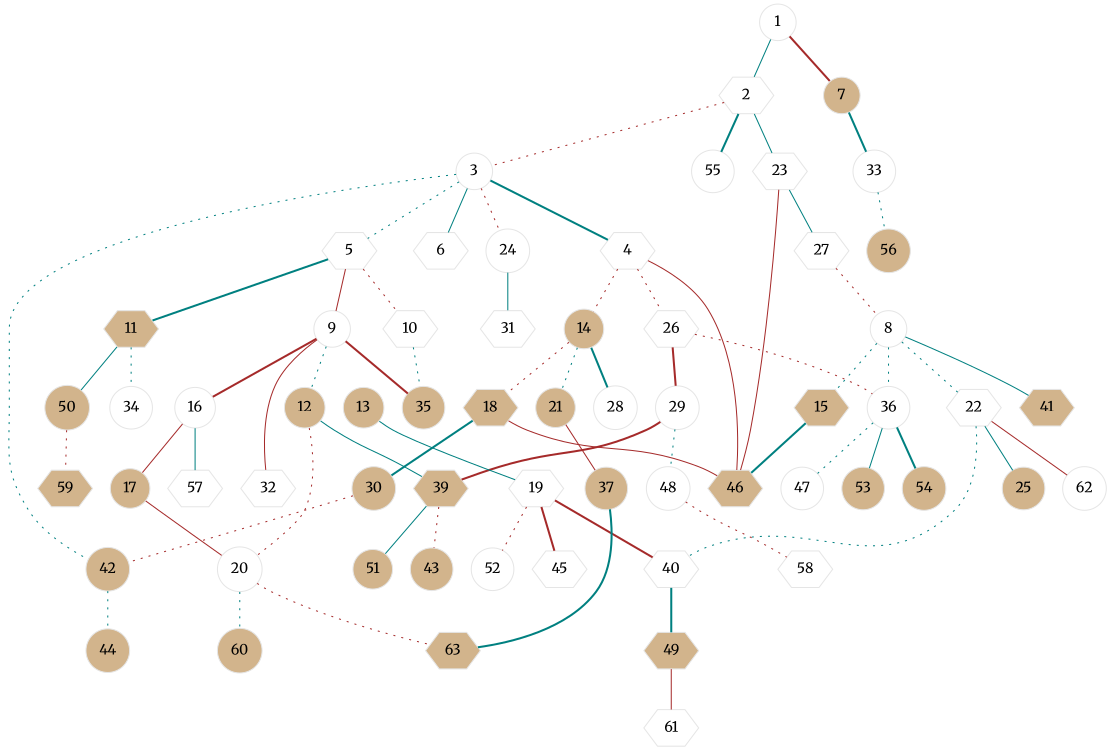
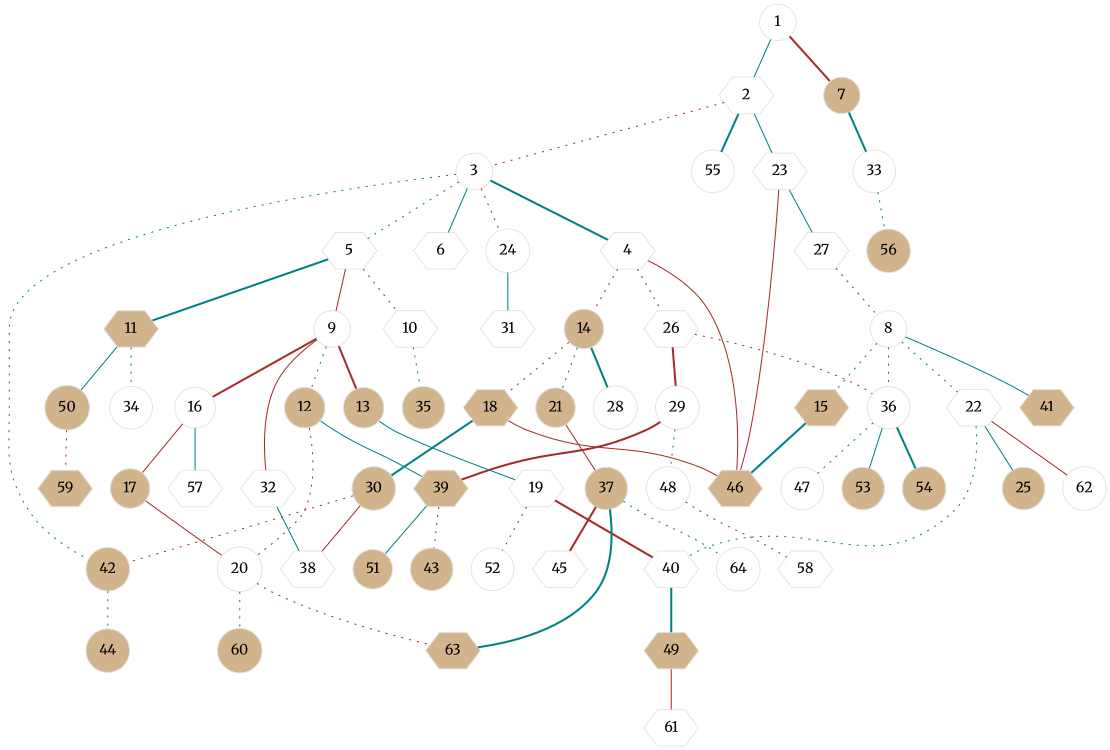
(377, 367) -> (348, 367)
(548, 529) -> (583, 529)
none -> (308, 569)
none -> (738, 569)
